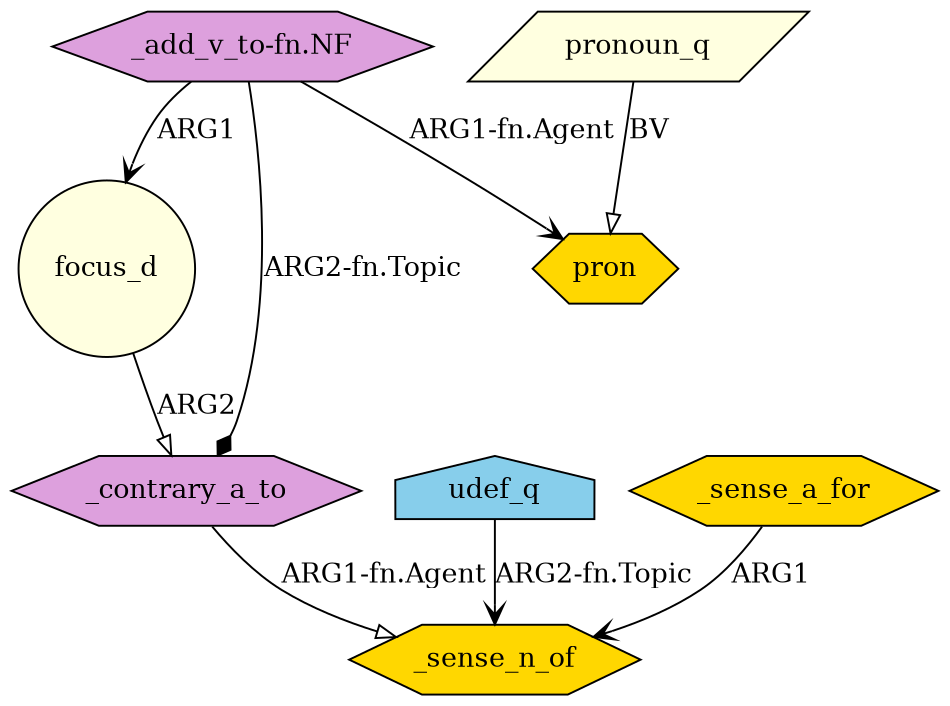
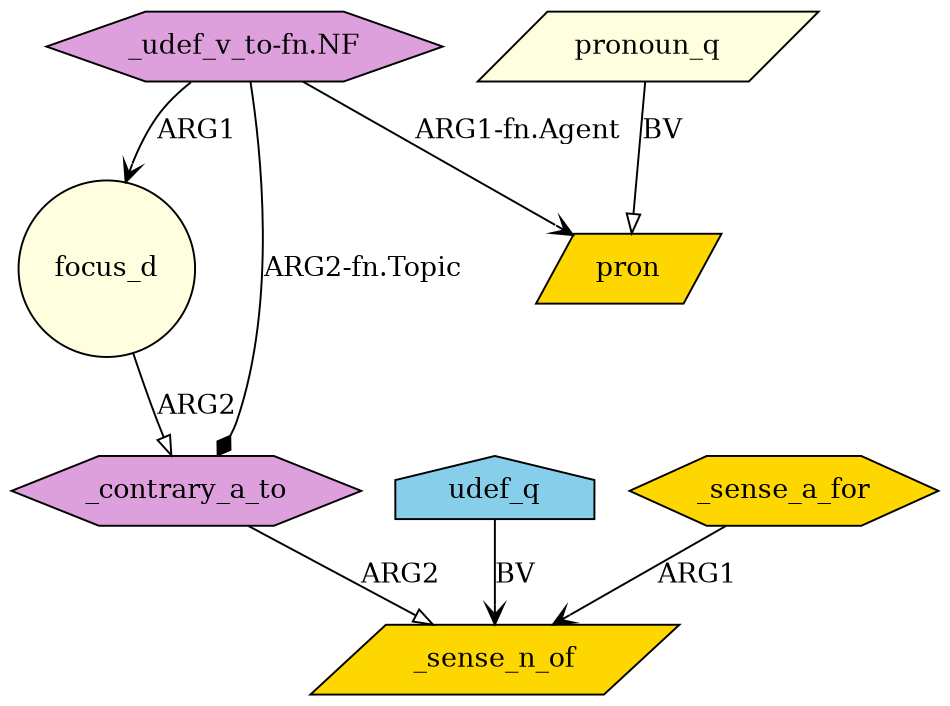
(243, 47) -> (245, 47)
(605, 269) -> (629, 269)
(384, 575) -> (401, 575)
(594, 575) -> (515, 575)
(495, 660) -> (495, 660)
